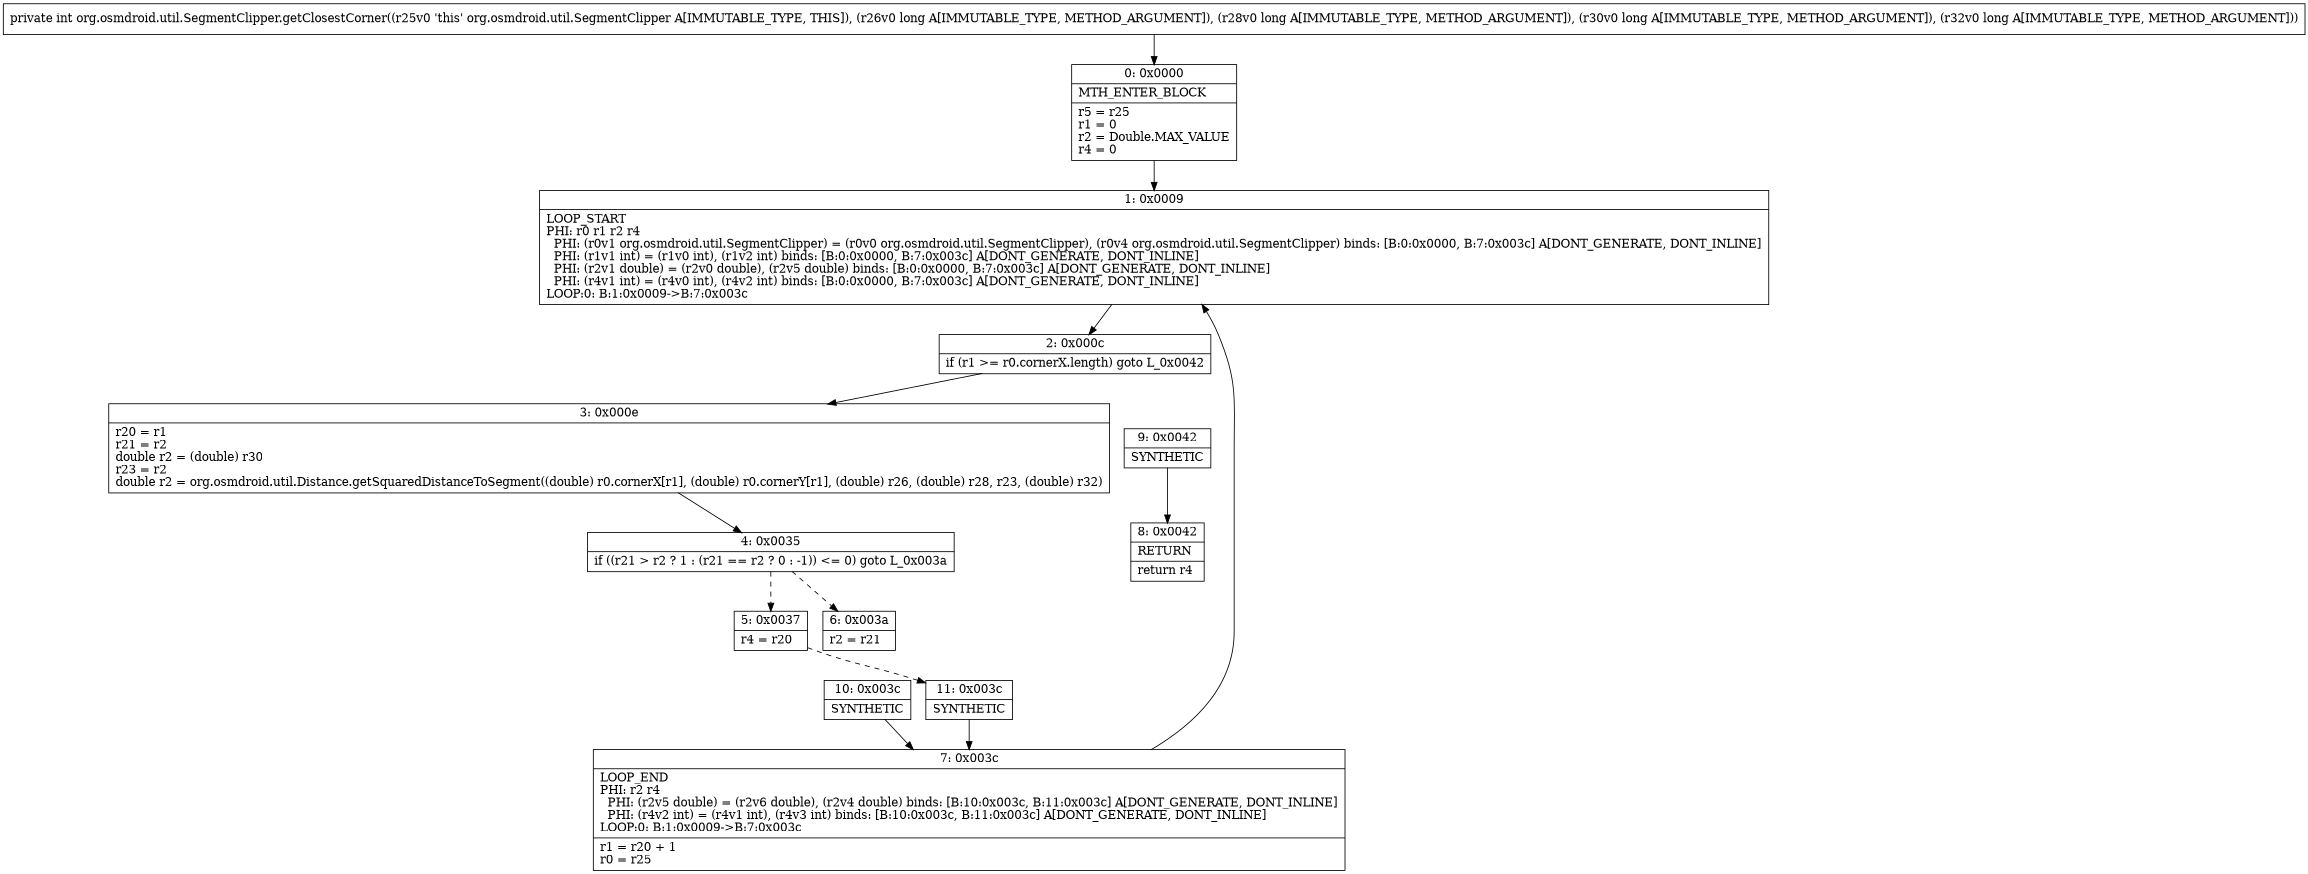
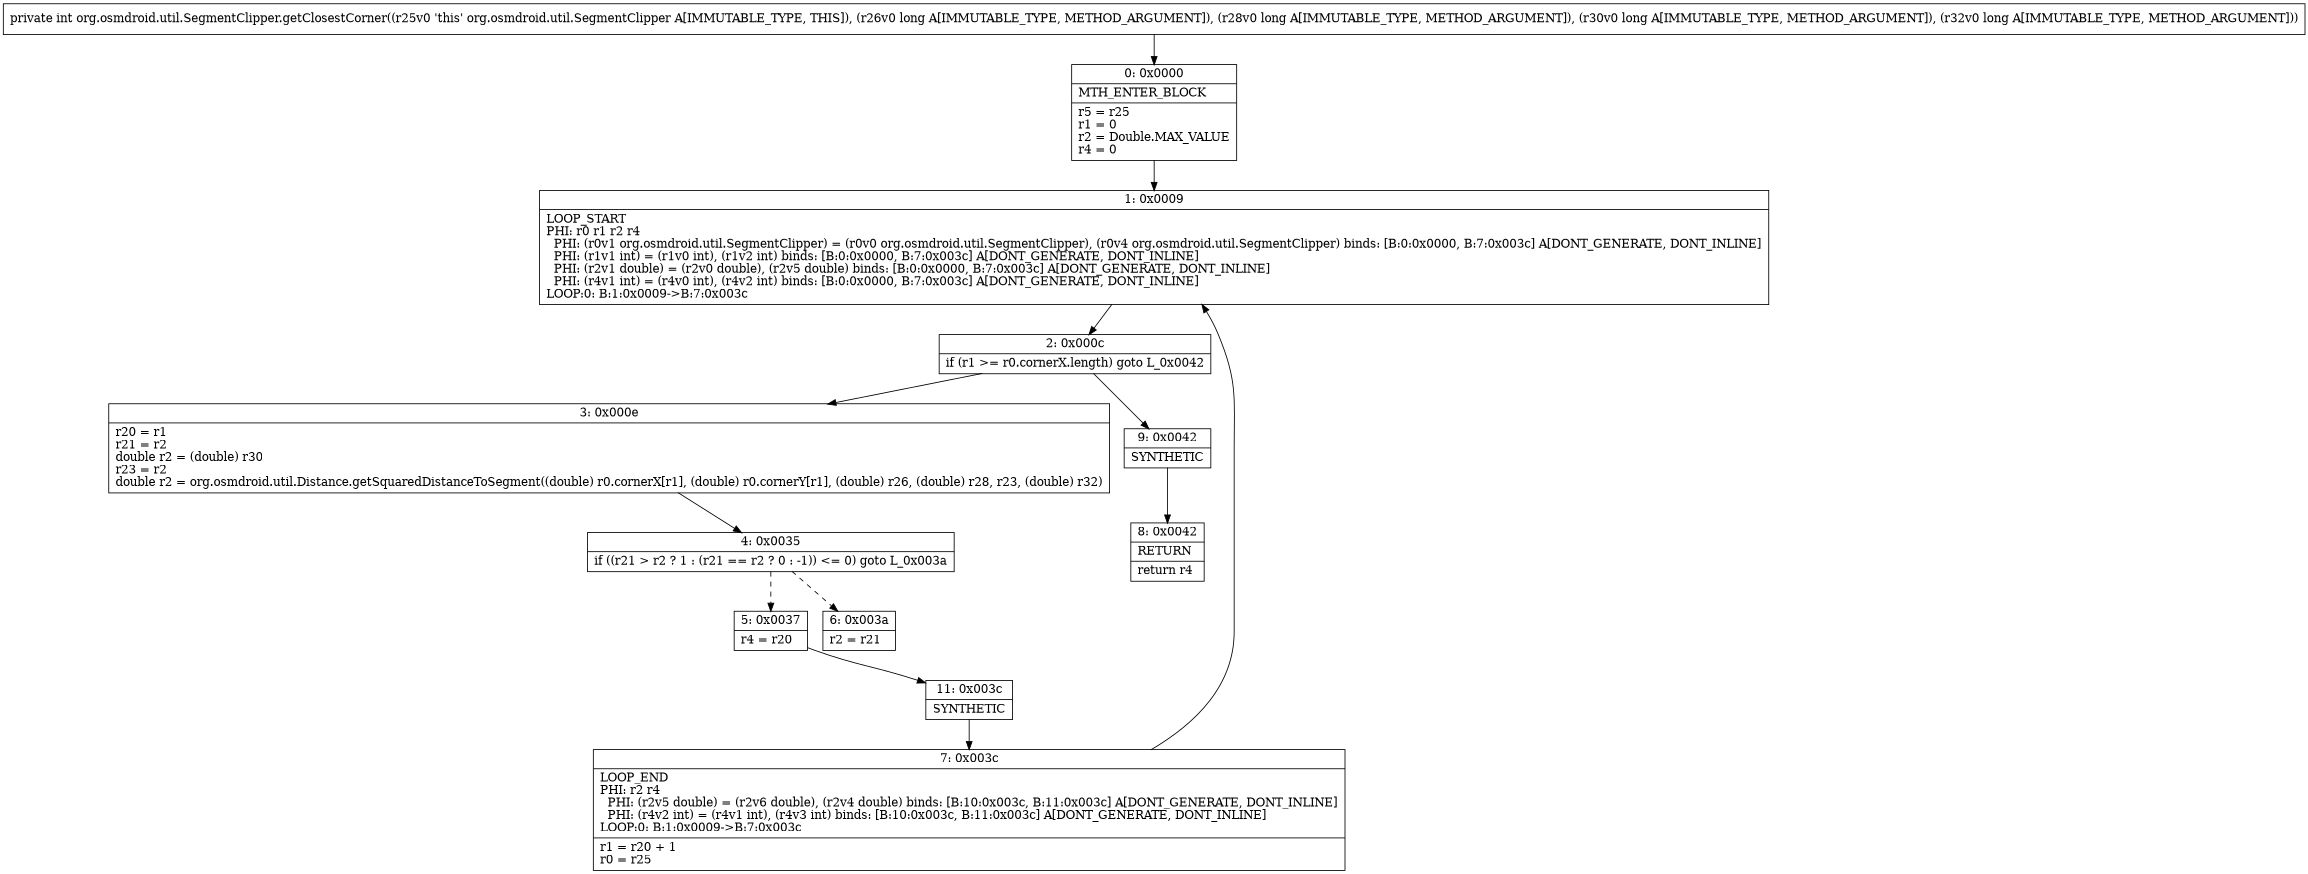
none -> (1118, 398)
(862, 665) -> (862, 665)
(868, 700) -> none
